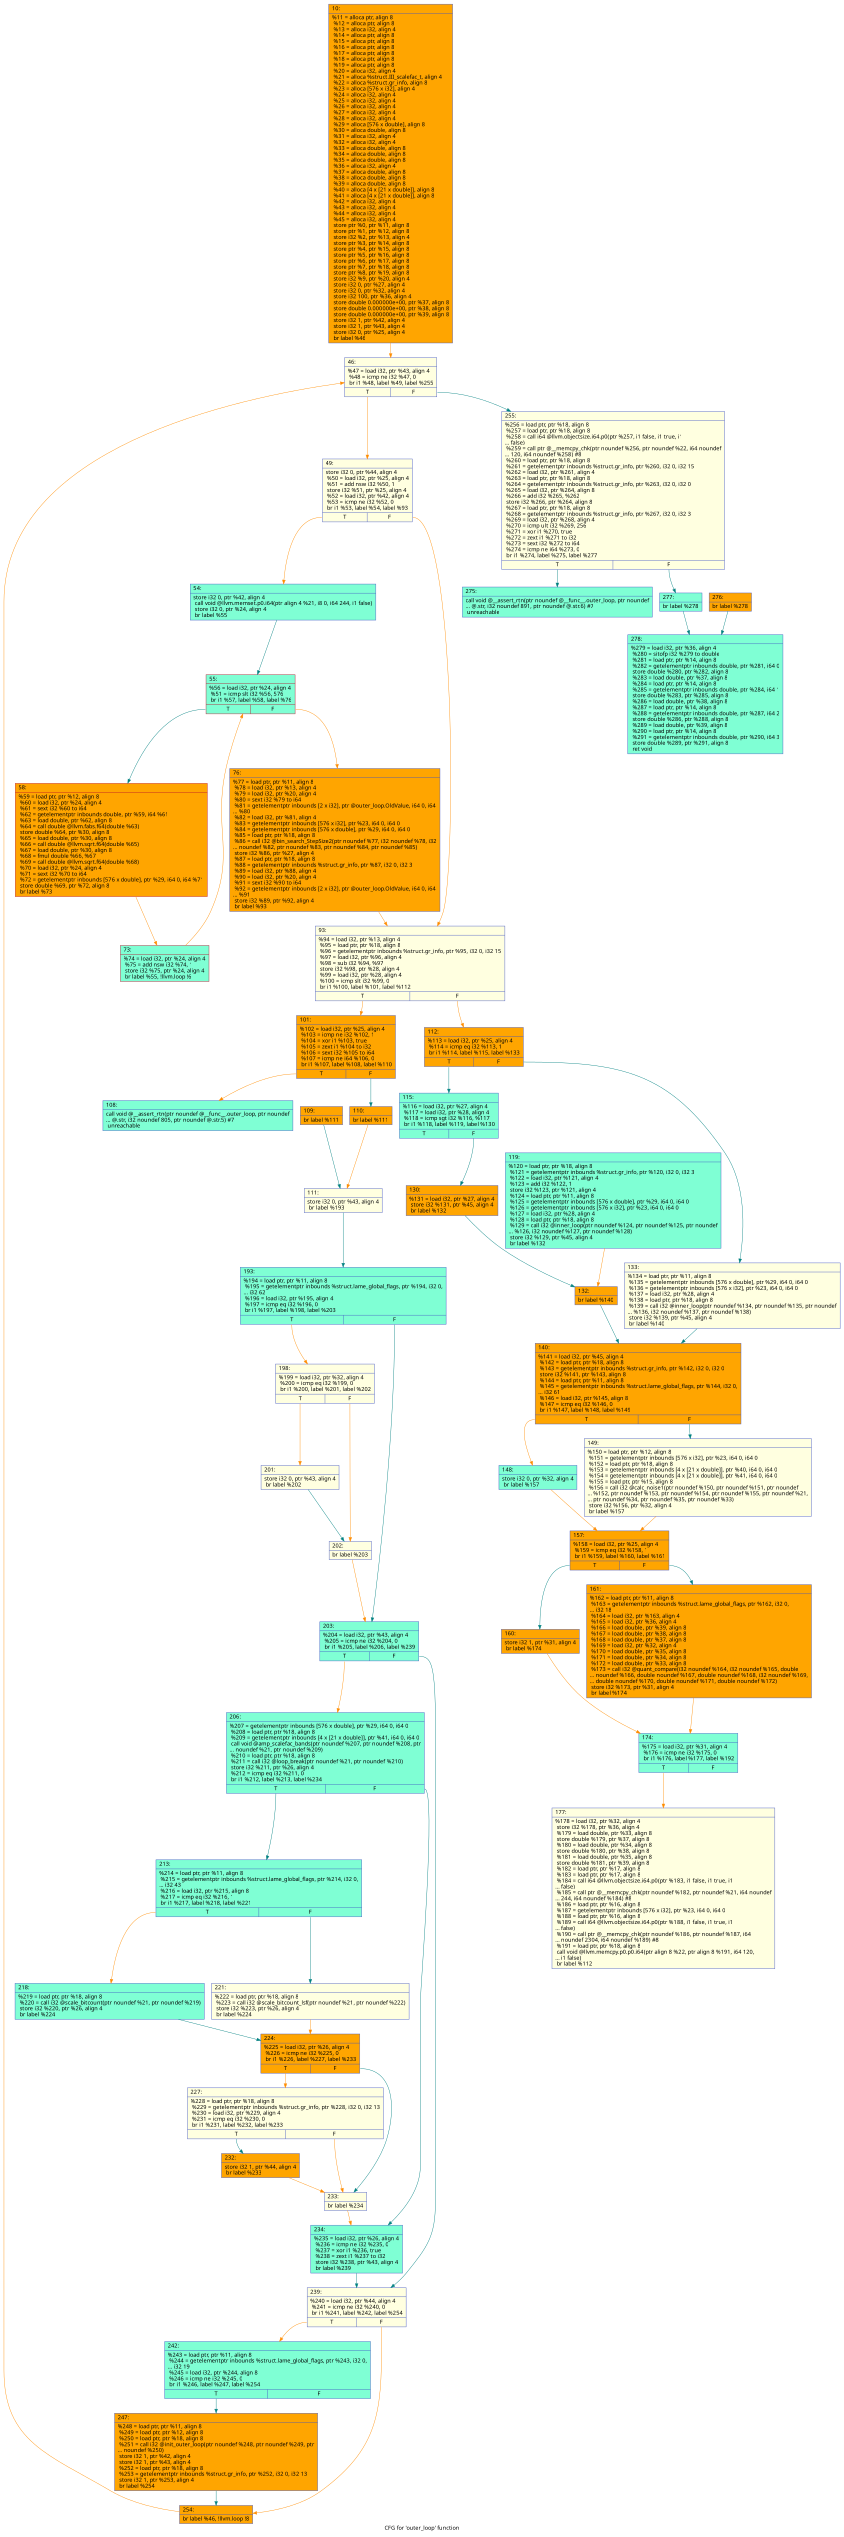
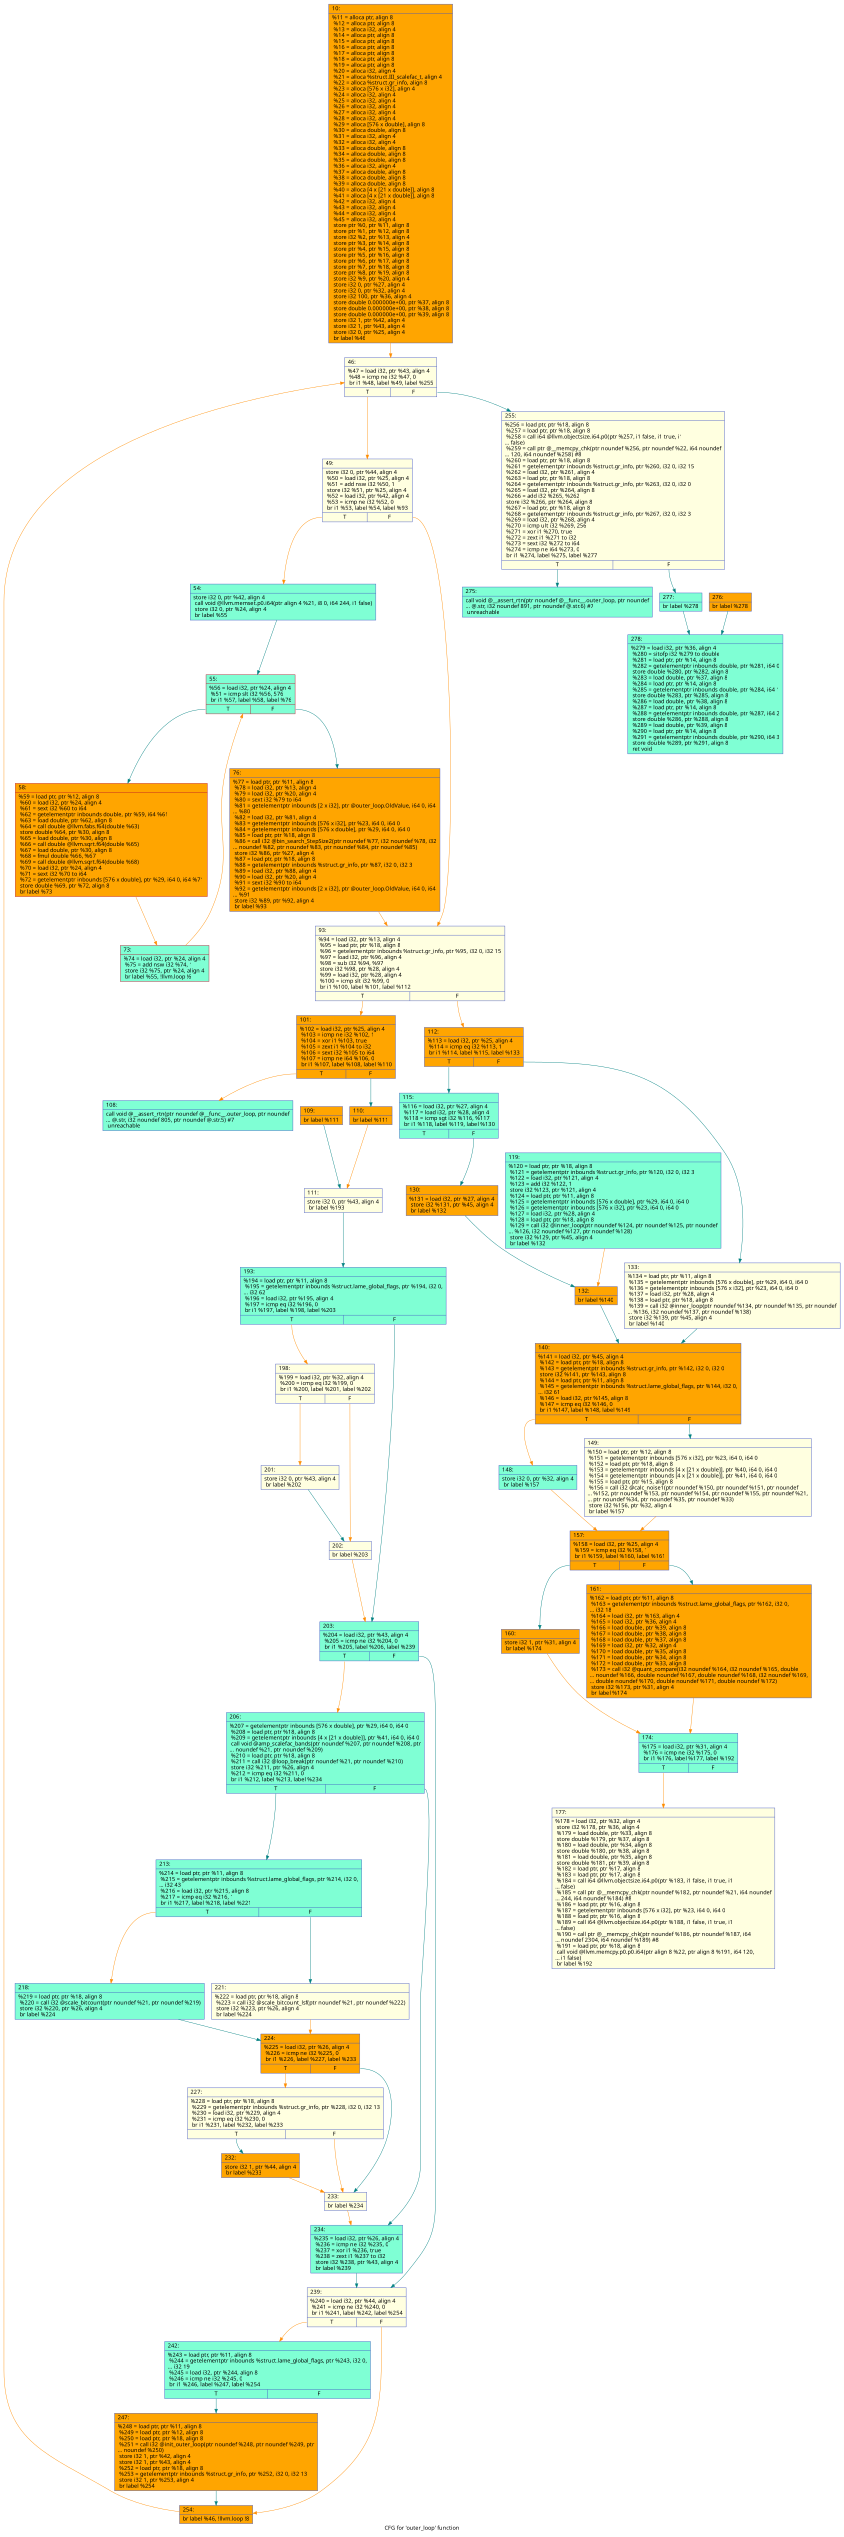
(326, 728) -> (326, 728)
(574, 1964) -> (574, 1964)
